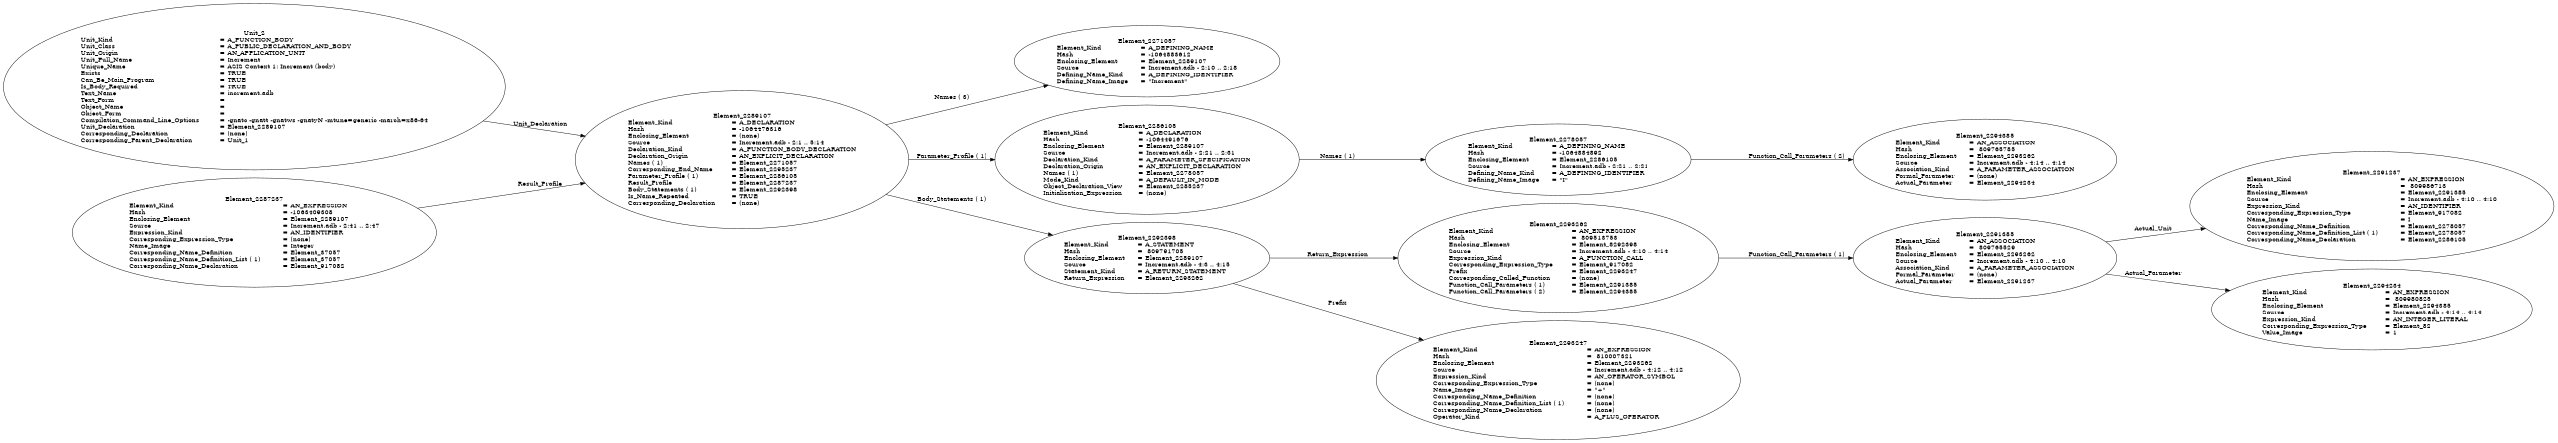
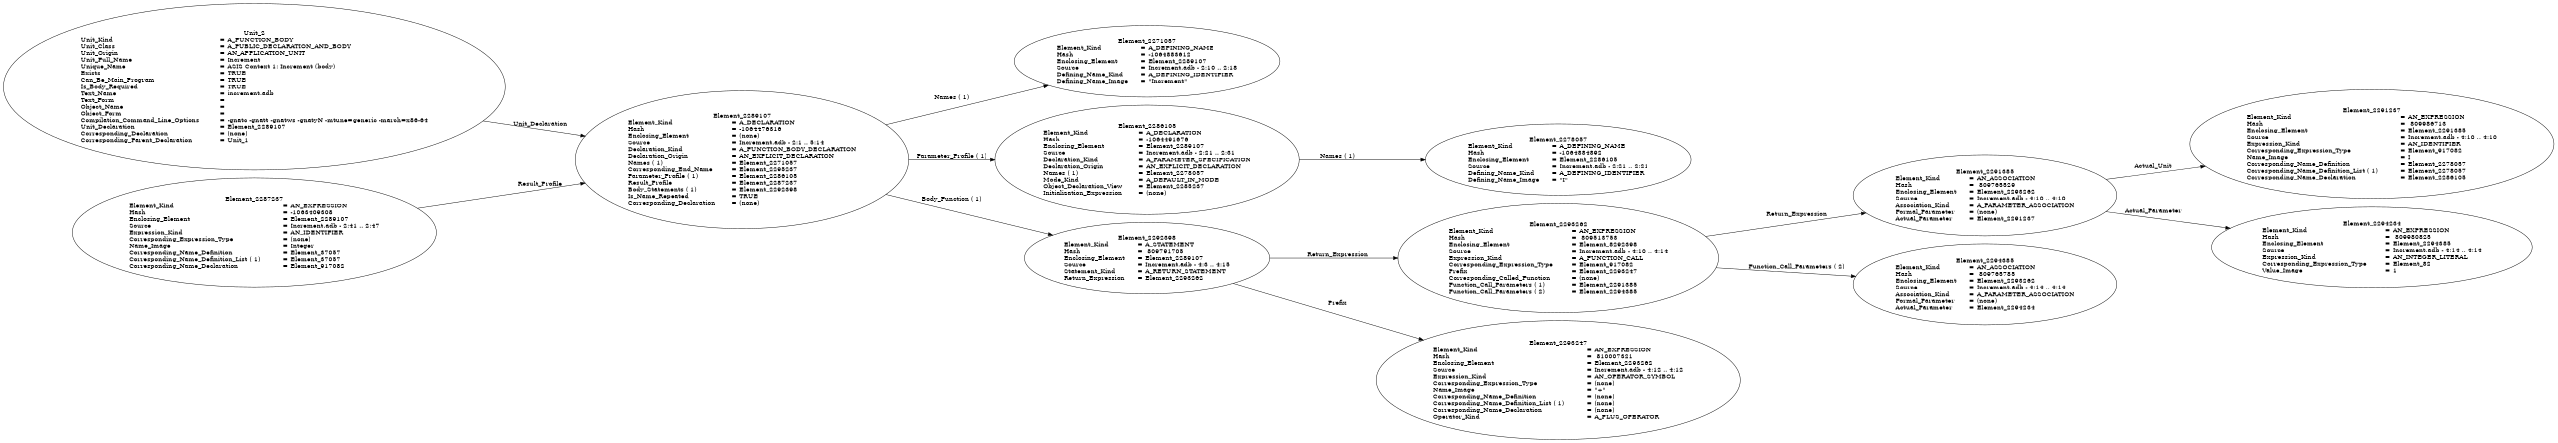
(952, 97) -> (952, 97)
(1770, 160) -> (1784, 272)
(952, 199) -> (952, 199)
(1797, 255) -> (1797, 214)
